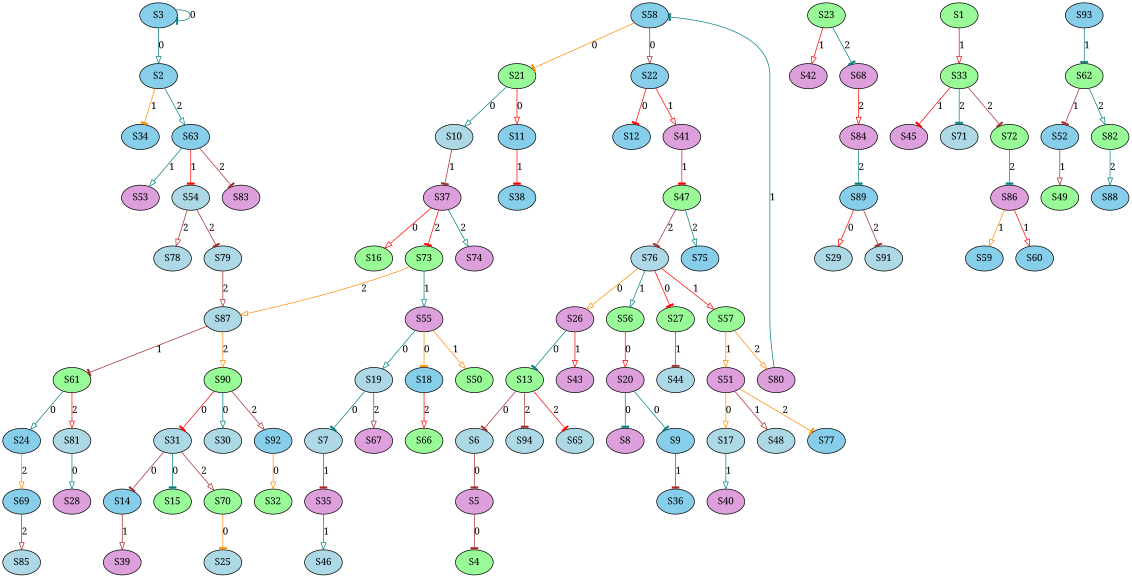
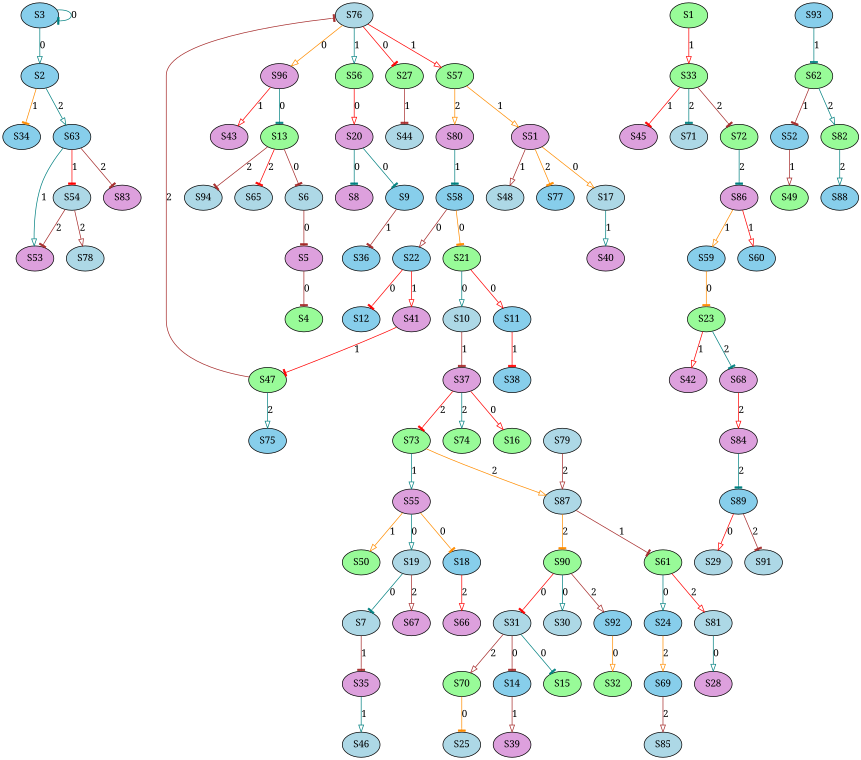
(206, 227) -> (54, 227)
(474, 258) -> (462, 441)
none -> (706, 287)
(575, 319) -> (279, 76)
(223, 346) -> (562, 530)
(424, 441) -> (462, 623)
